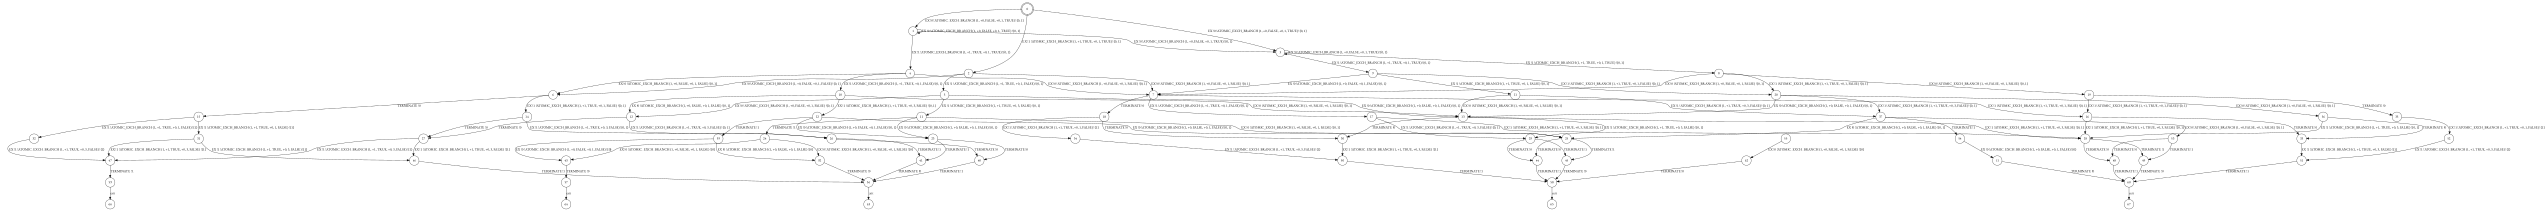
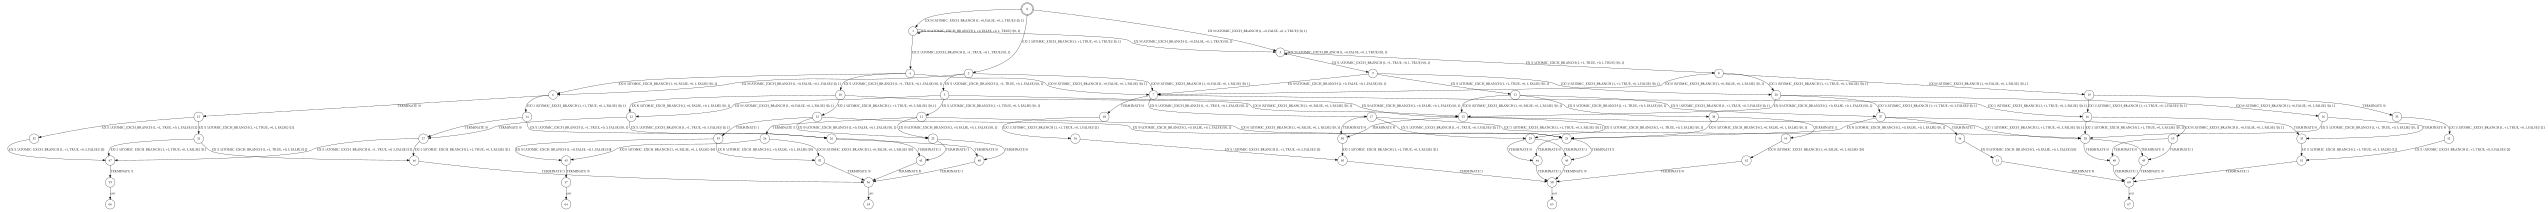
none -> (1714, 117)
(1215, 137) -> (1351, 120)
